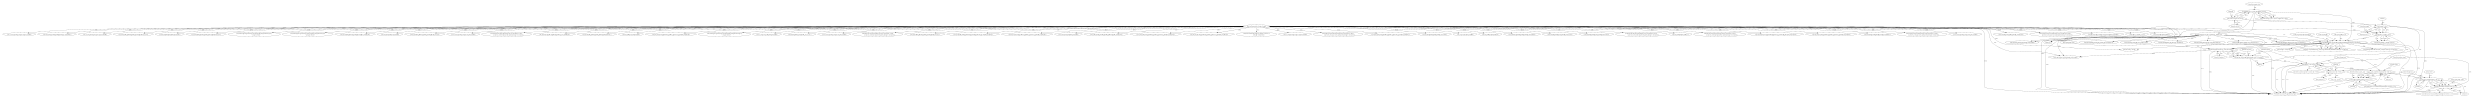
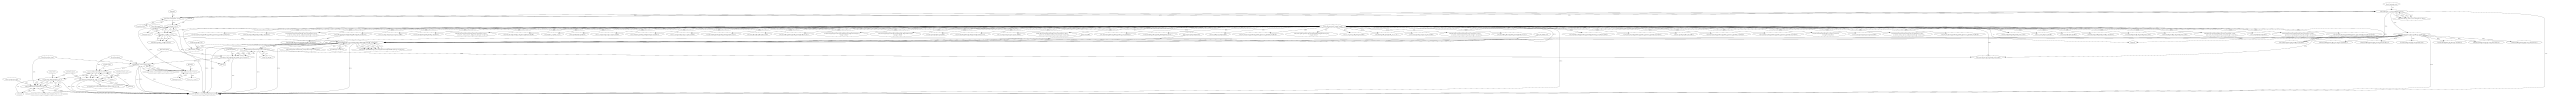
(805, 27) -> (326, 38)
